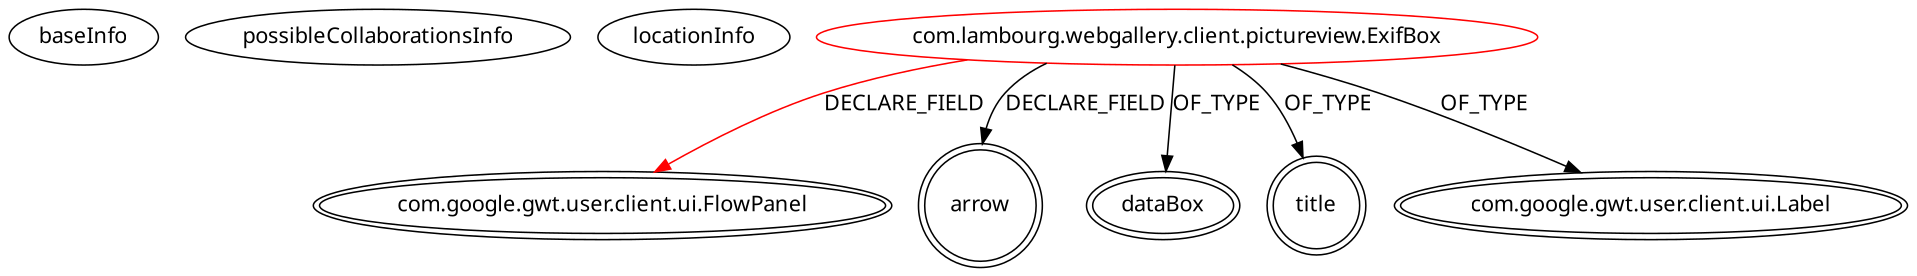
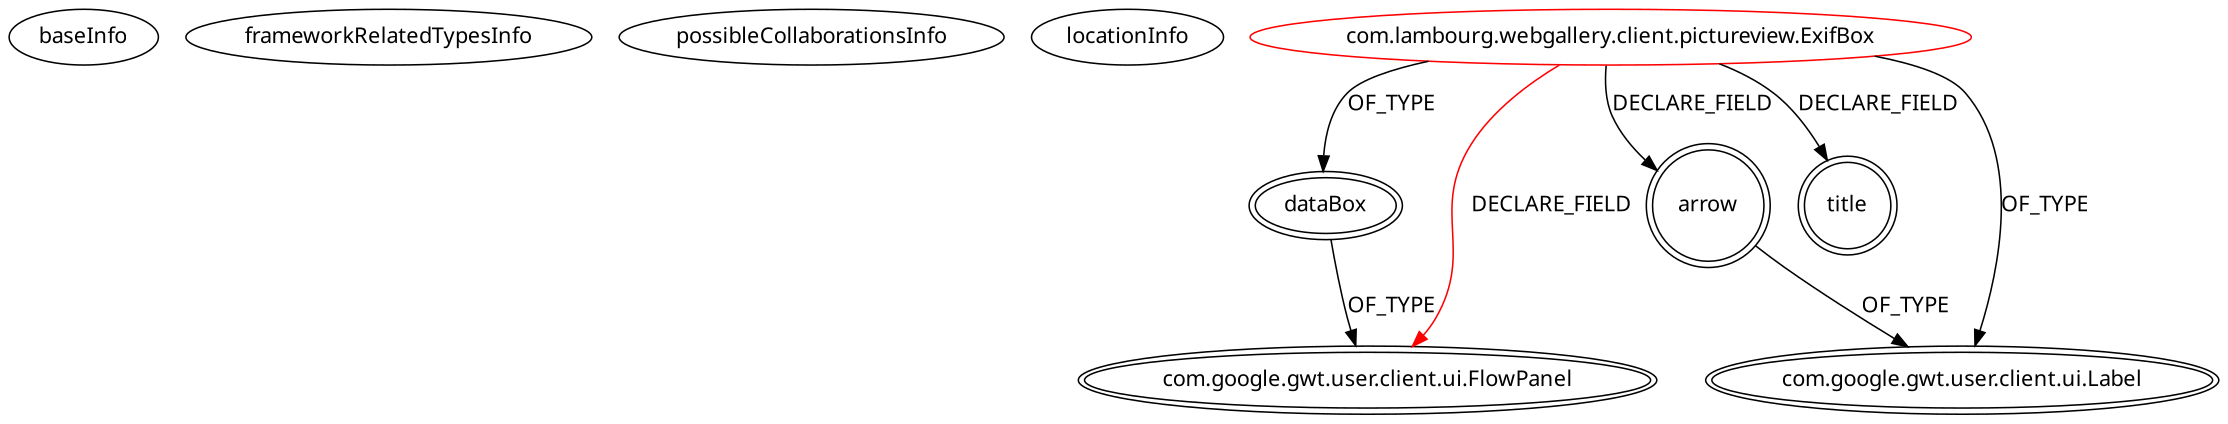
none -> (389, 37)
(1328, 105) -> (1879, 105)
none -> (1340, 286)
none -> (1824, 294)
